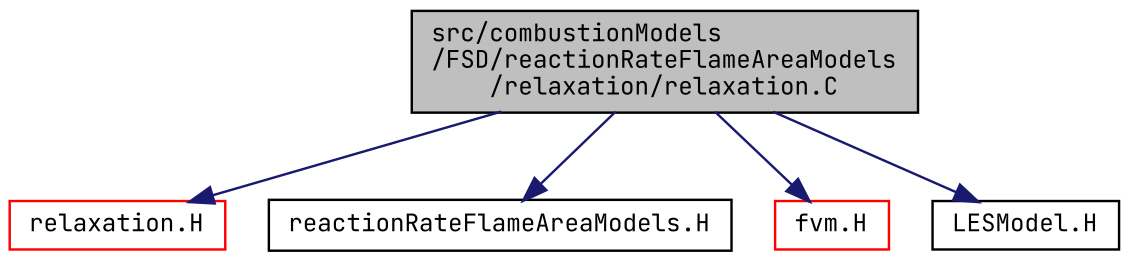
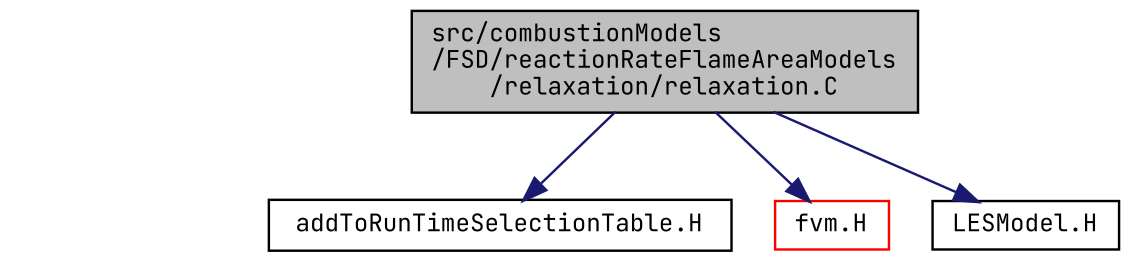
(117, 225) -> none
(500, 225) -> (500, 225)
